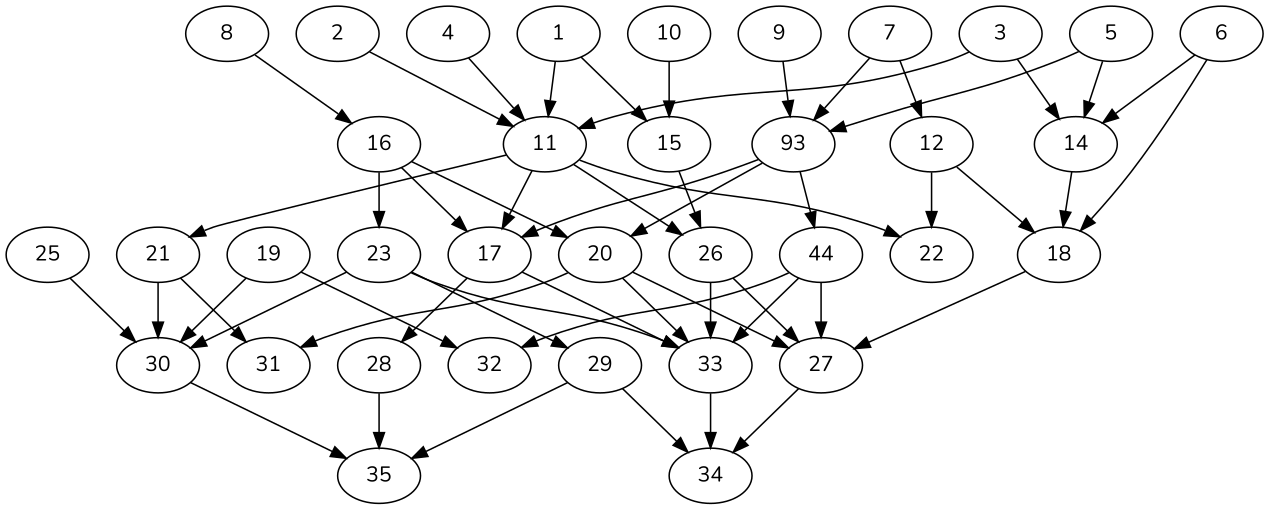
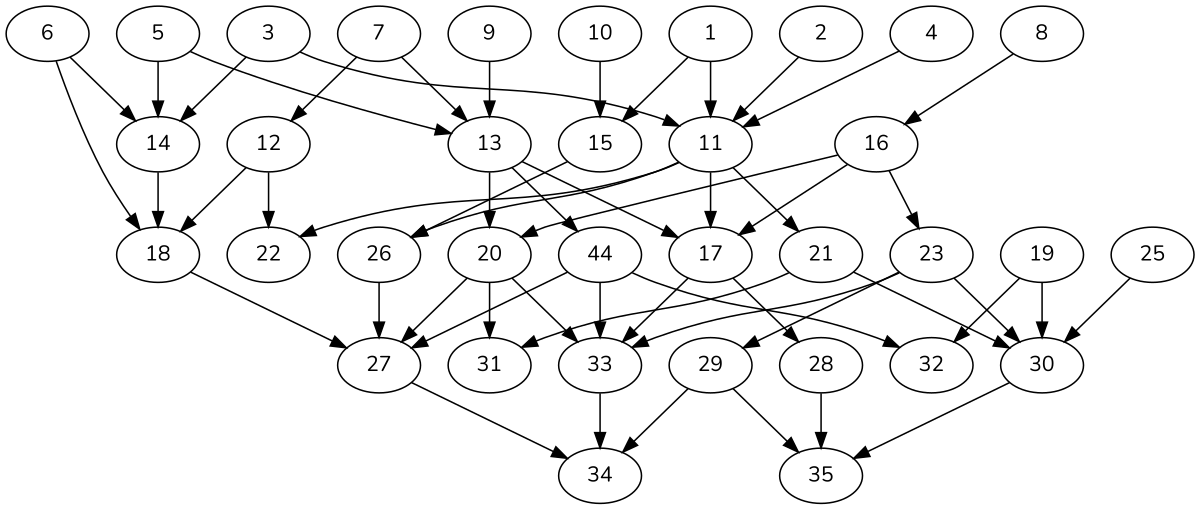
(793, 144) -> (490, 144)
(711, 302) -> none
